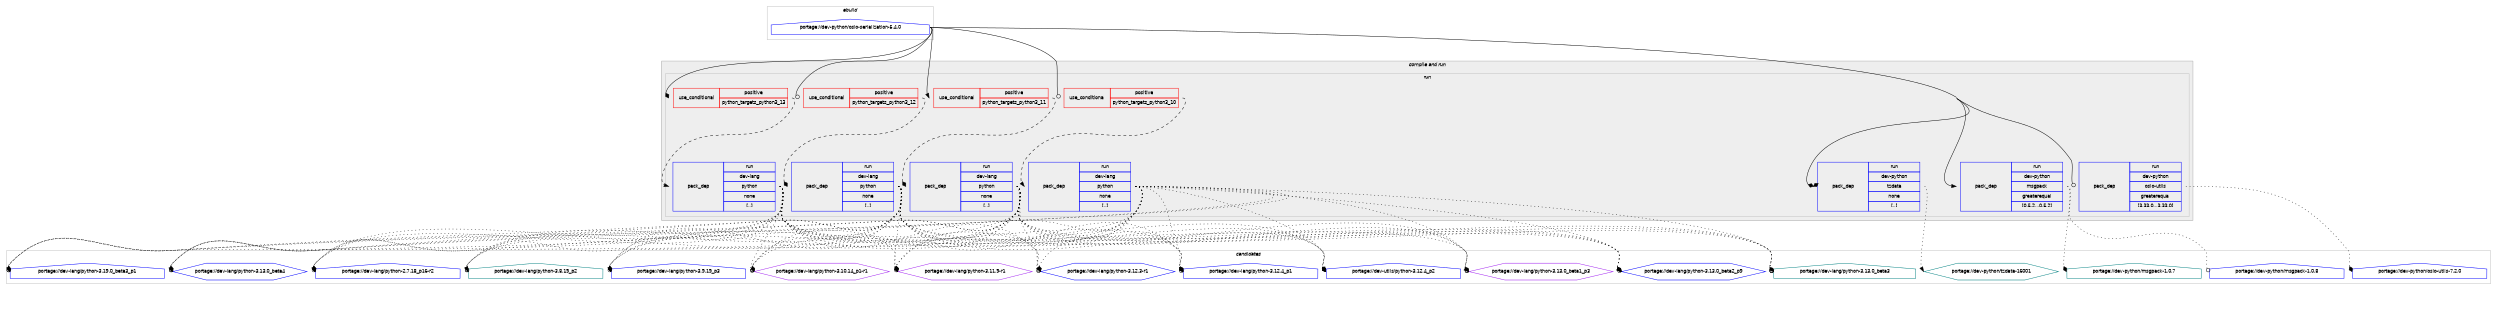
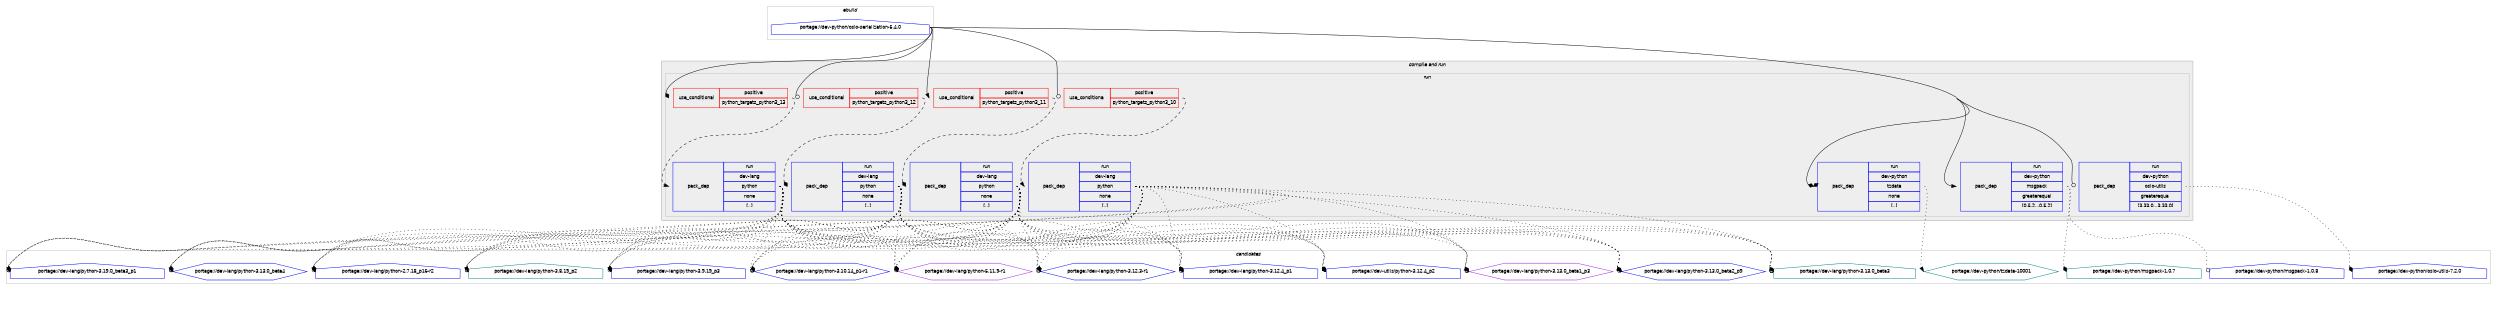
(822, 272) -> (822, 272)
(965, 272) -> (965, 272)
(1991, 272) -> (1991, 272)
